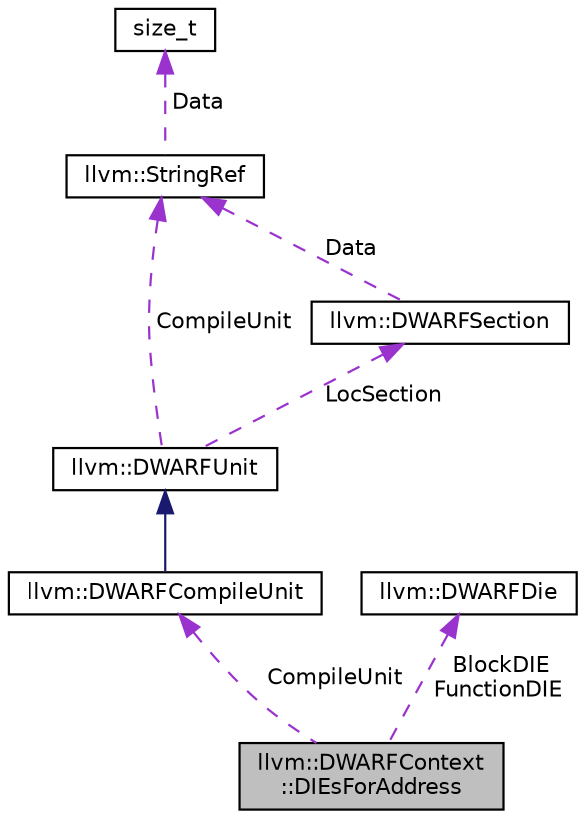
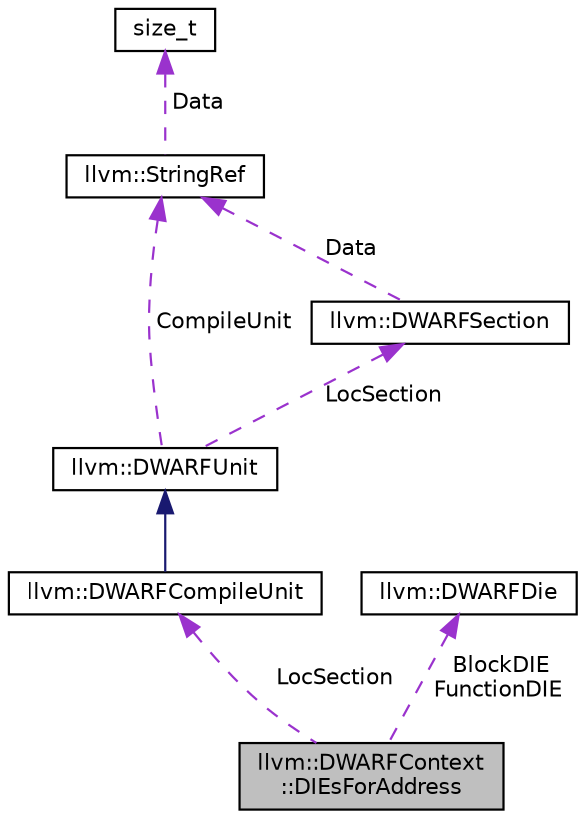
(332, 679) -> (332, 679)
